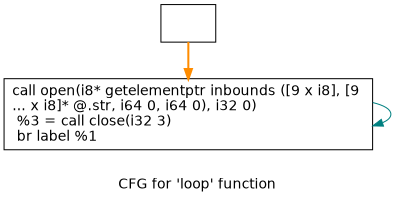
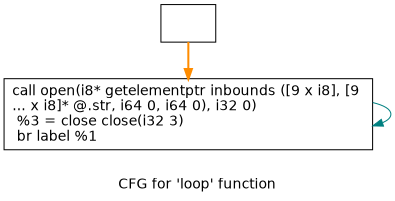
(94, 121) -> (101, 121)
